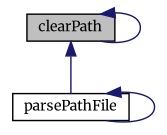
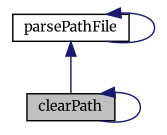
(71, 75) -> (71, 75)
